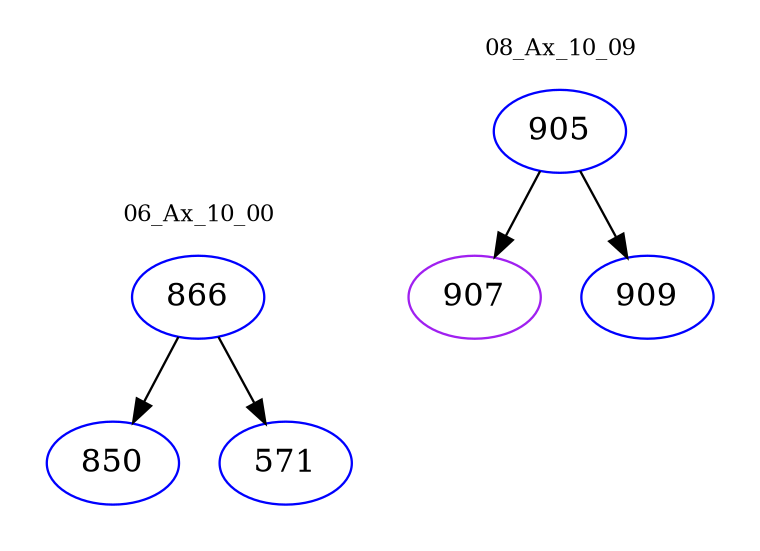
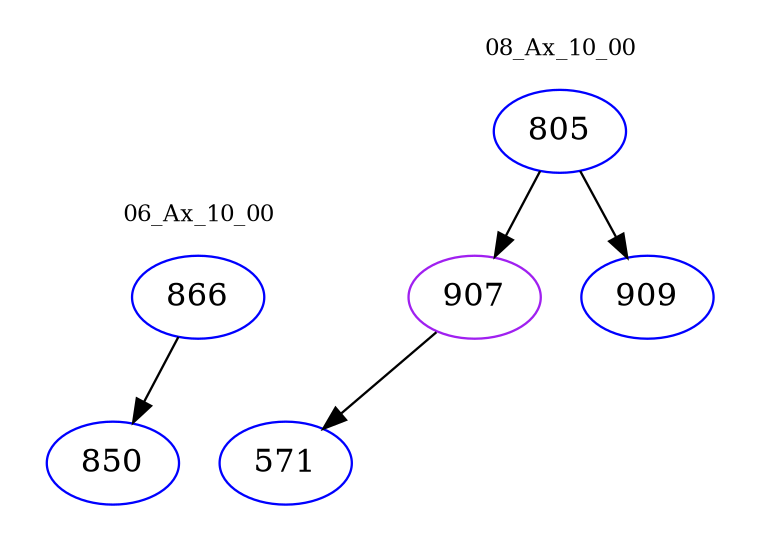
(561, 50) -> (561, 50)
(560, 131) -> (560, 131)
(236, 370) -> (389, 373)
